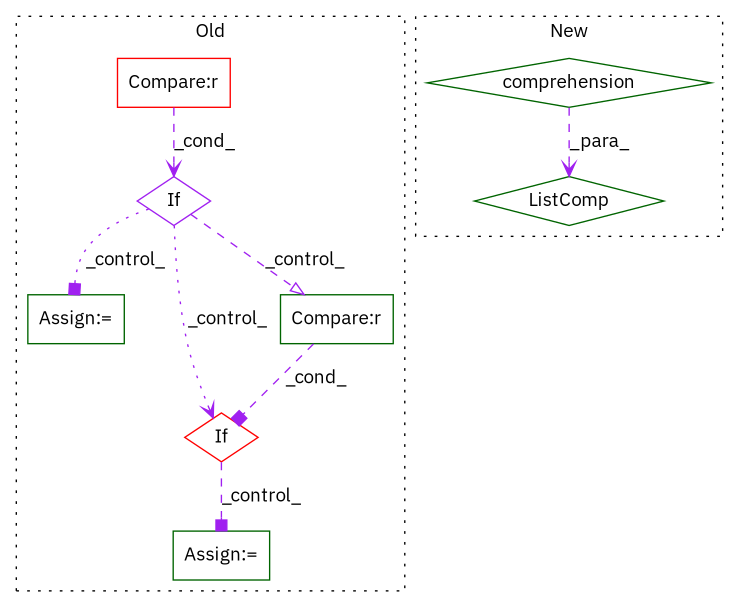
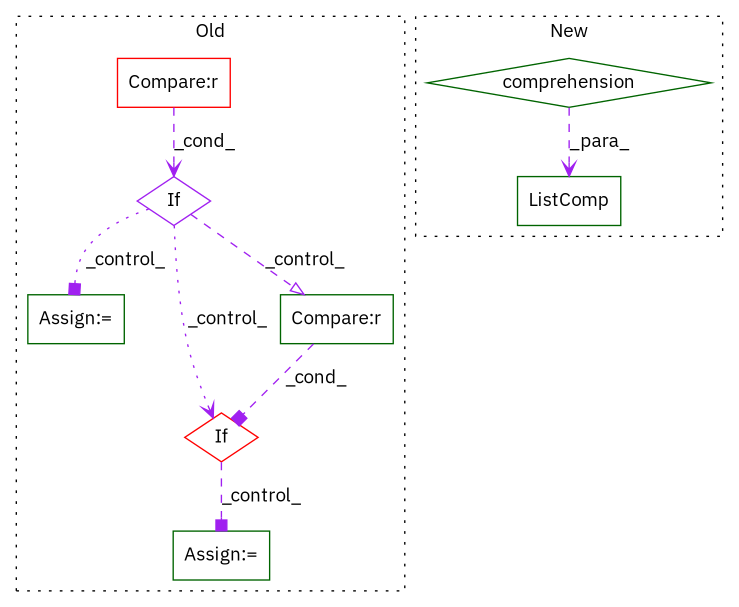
(569, 201) -> (569, 201)
